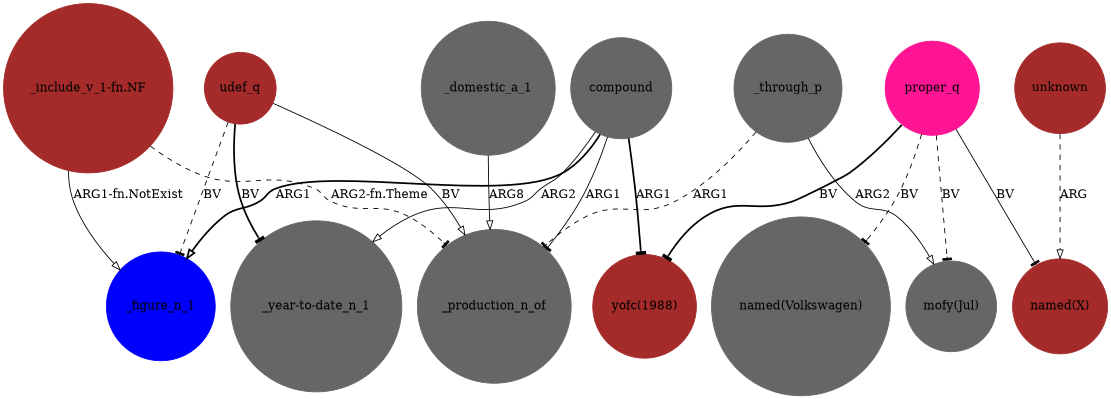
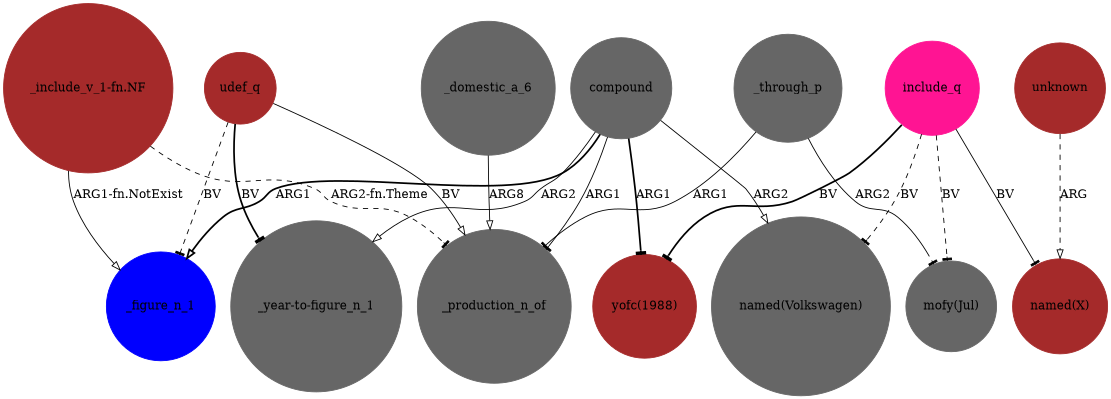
(488, 88) -> (488, 88)
(932, 88) -> (932, 88)
none -> (716, 164)
(863, 206) -> (863, 206)
(660, 207) -> (660, 207)
(316, 306) -> (316, 306)
